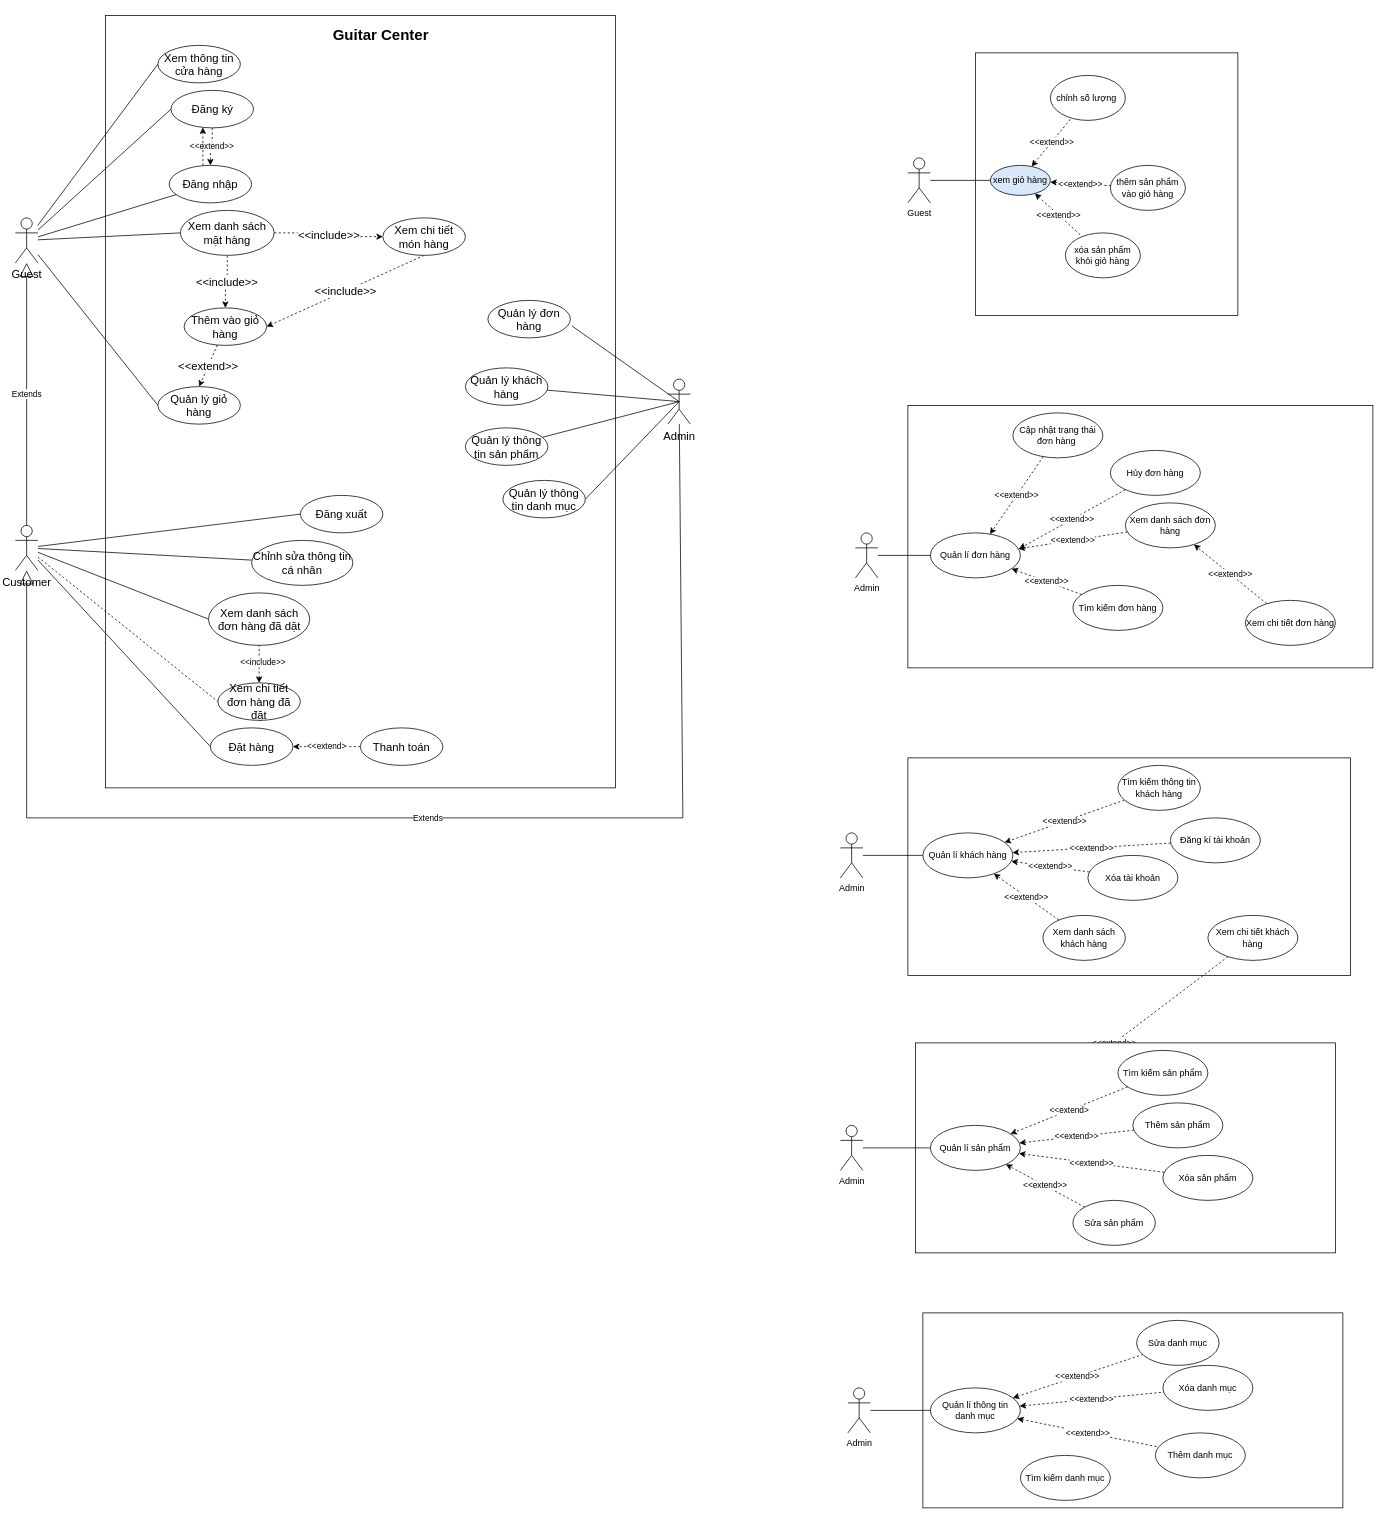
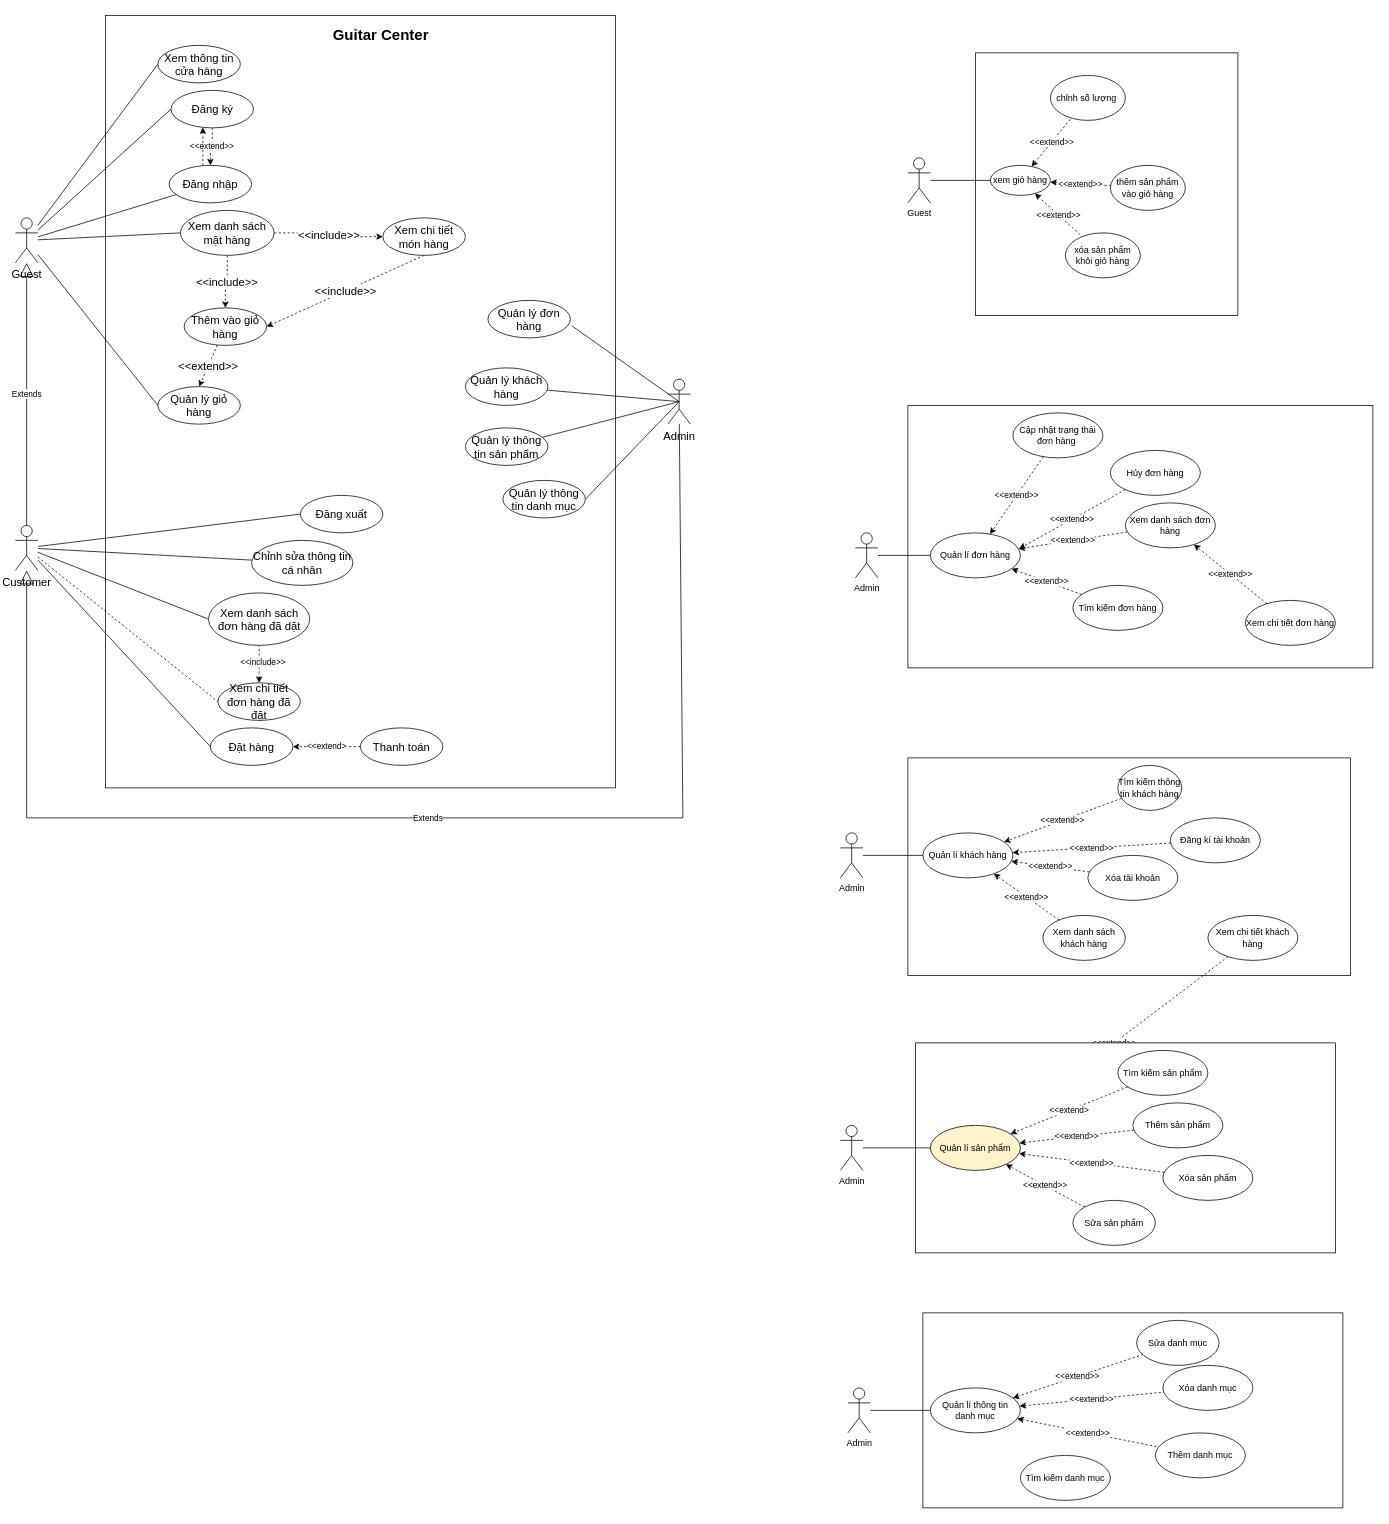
(1020, 180) -> (1020, 180)
(1159, 788) -> (1150, 788)
(975, 1148) -> (975, 1148)
